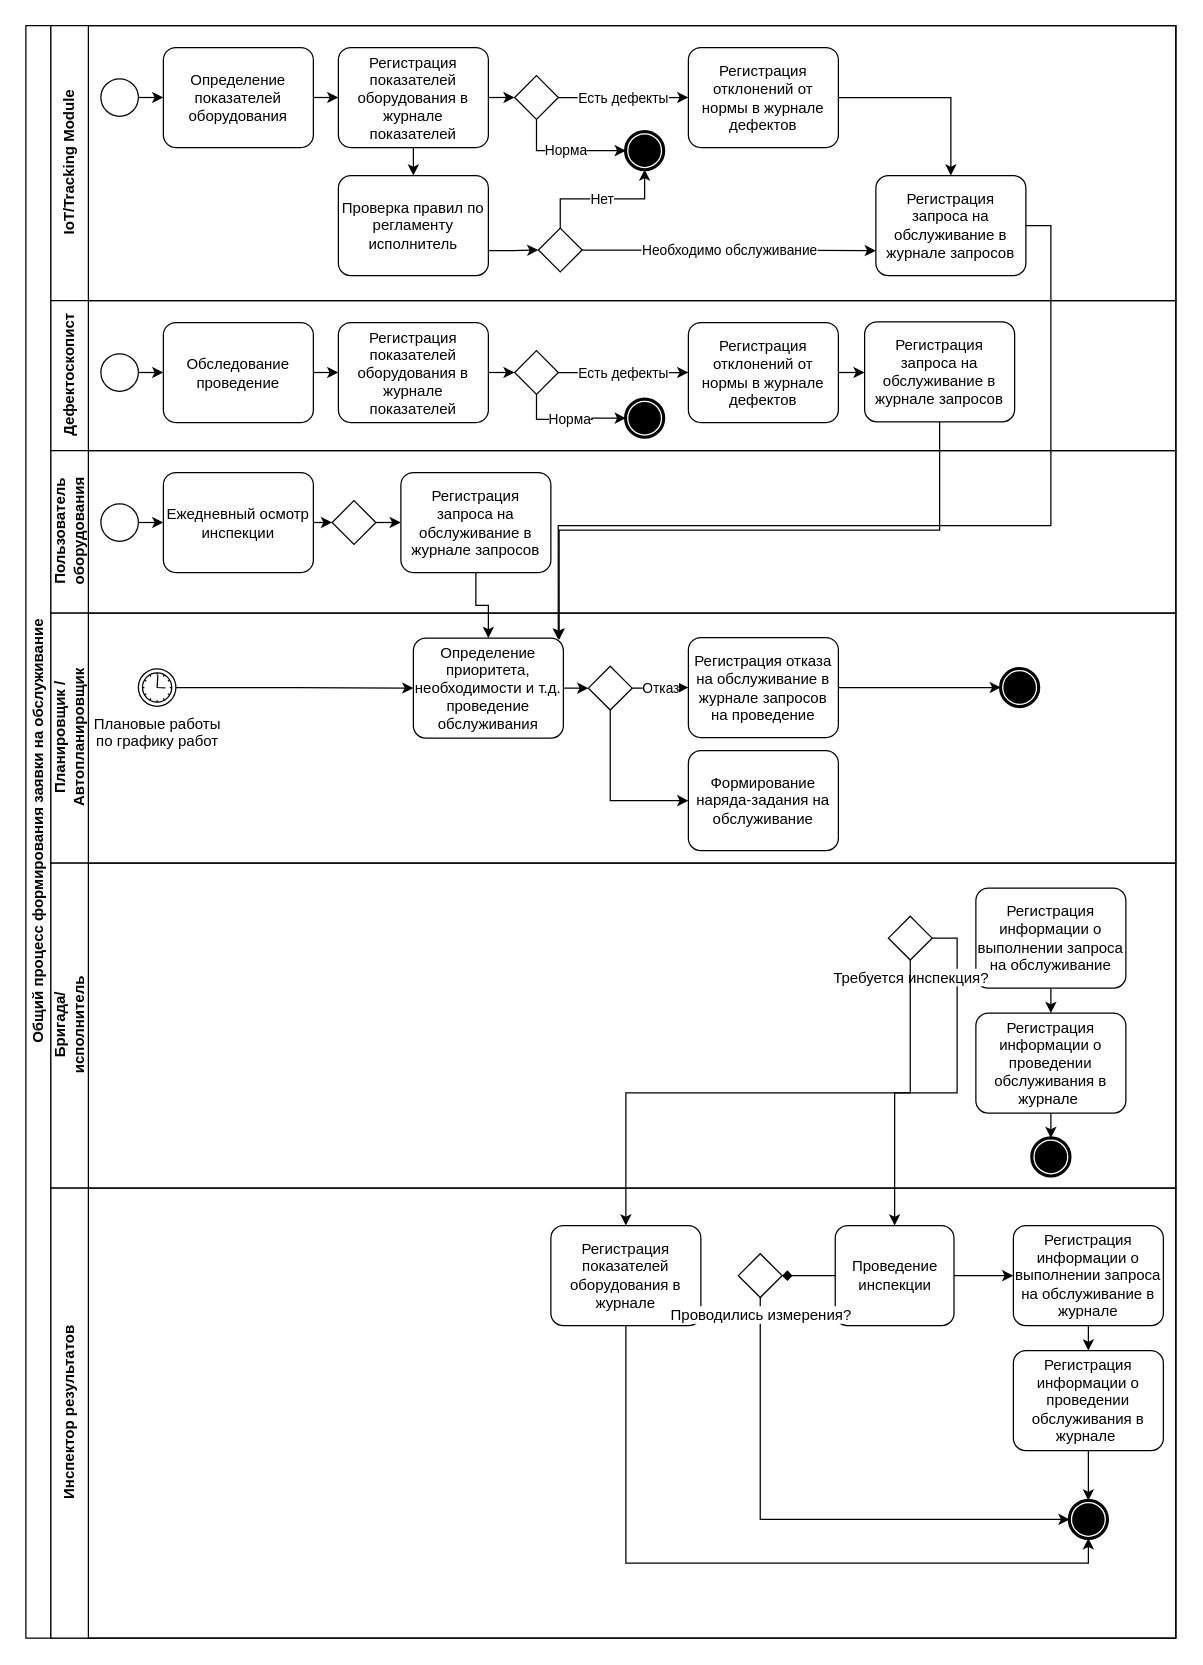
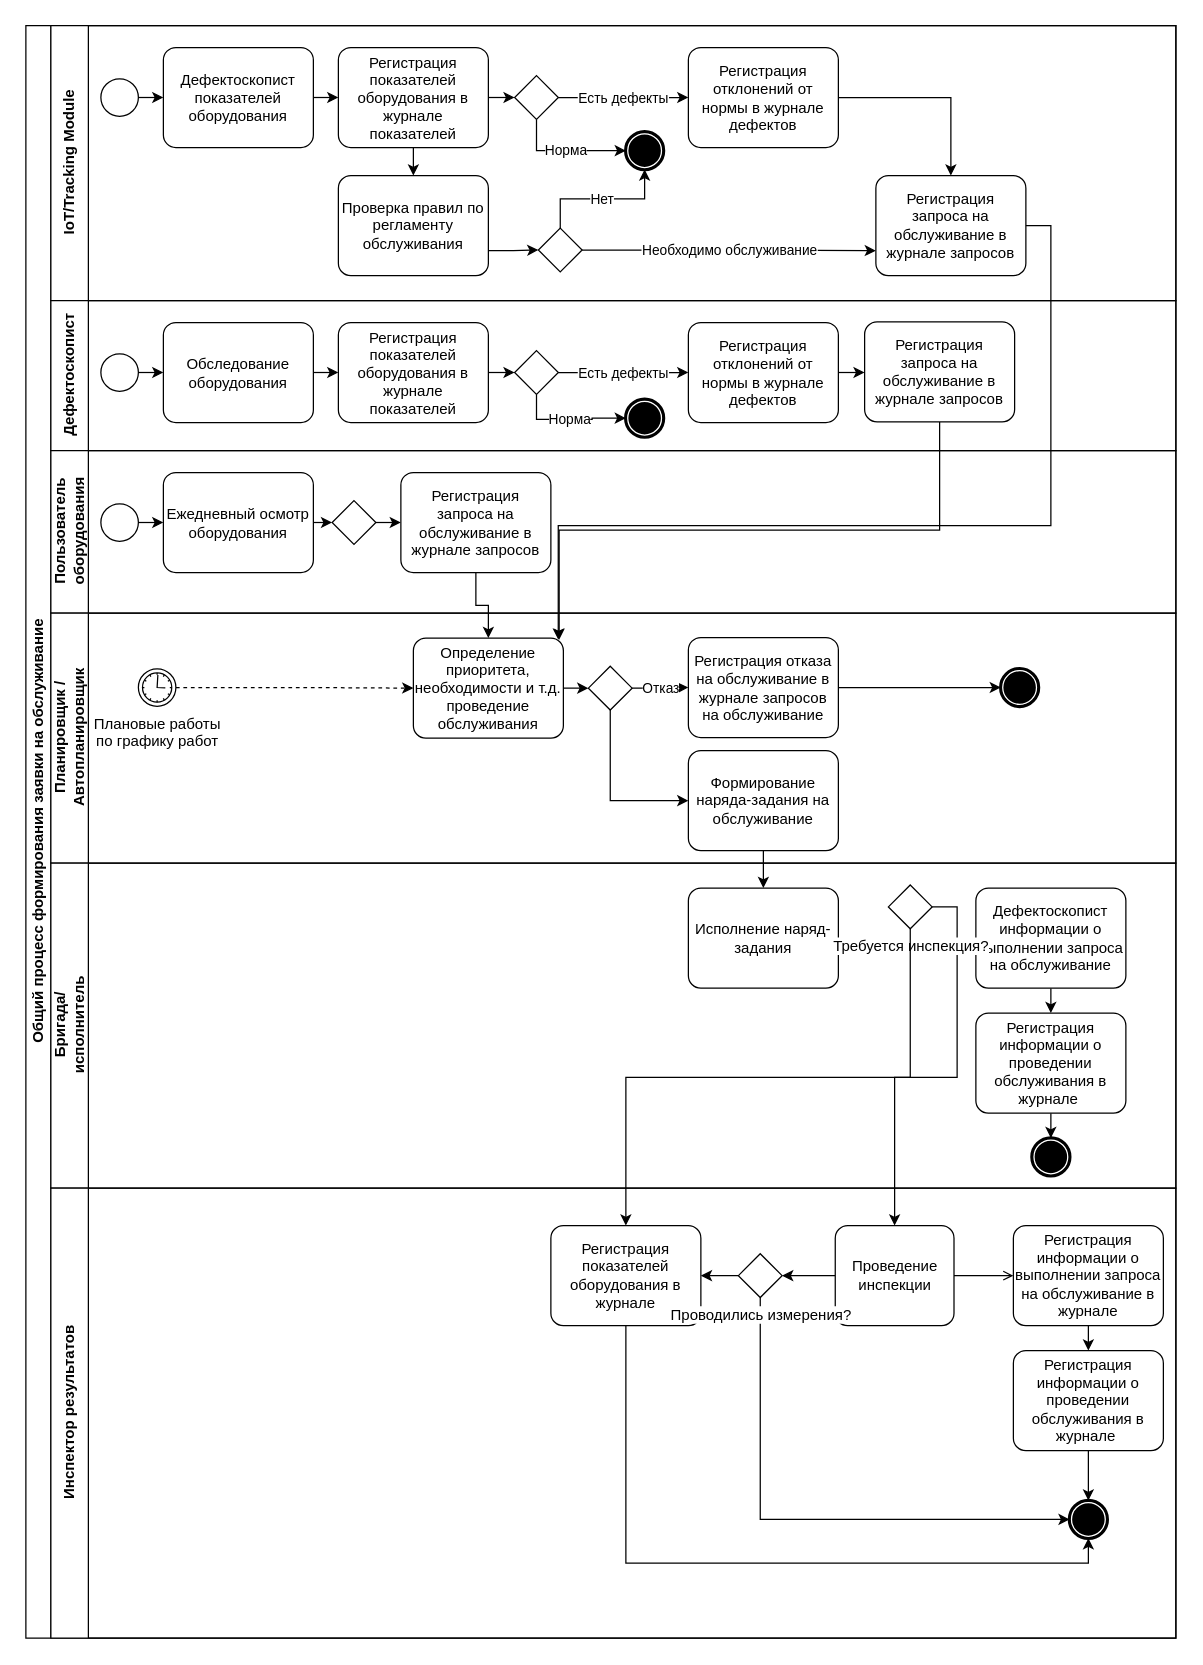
(238, 98) -> (238, 98)
(413, 226) -> (413, 226)
(238, 373) -> (238, 373)
(238, 523) -> (238, 523)
(289, 688) -> (289, 688)
(763, 688) -> (763, 688)
none -> (763, 866)
none -> (763, 938)
(910, 938) -> (910, 907)
(1051, 938) -> (1051, 938)
none -> (724, 1276)
(793, 1276) -> (792, 1276)
(1003, 1276) -> (1005, 1276)
